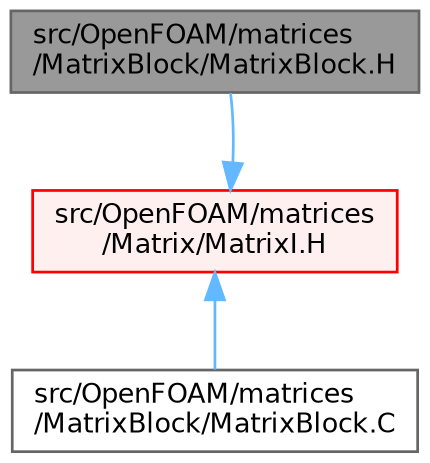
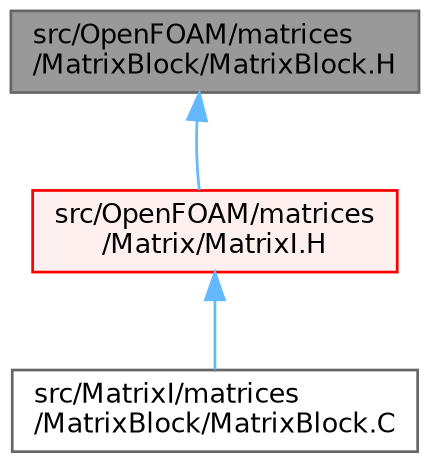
(233, 128) -> (197, 155)
(215, 411) -> (215, 411)
